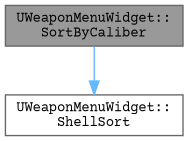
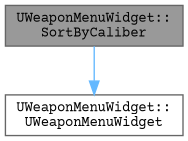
(94, 115) -> (94, 115)
